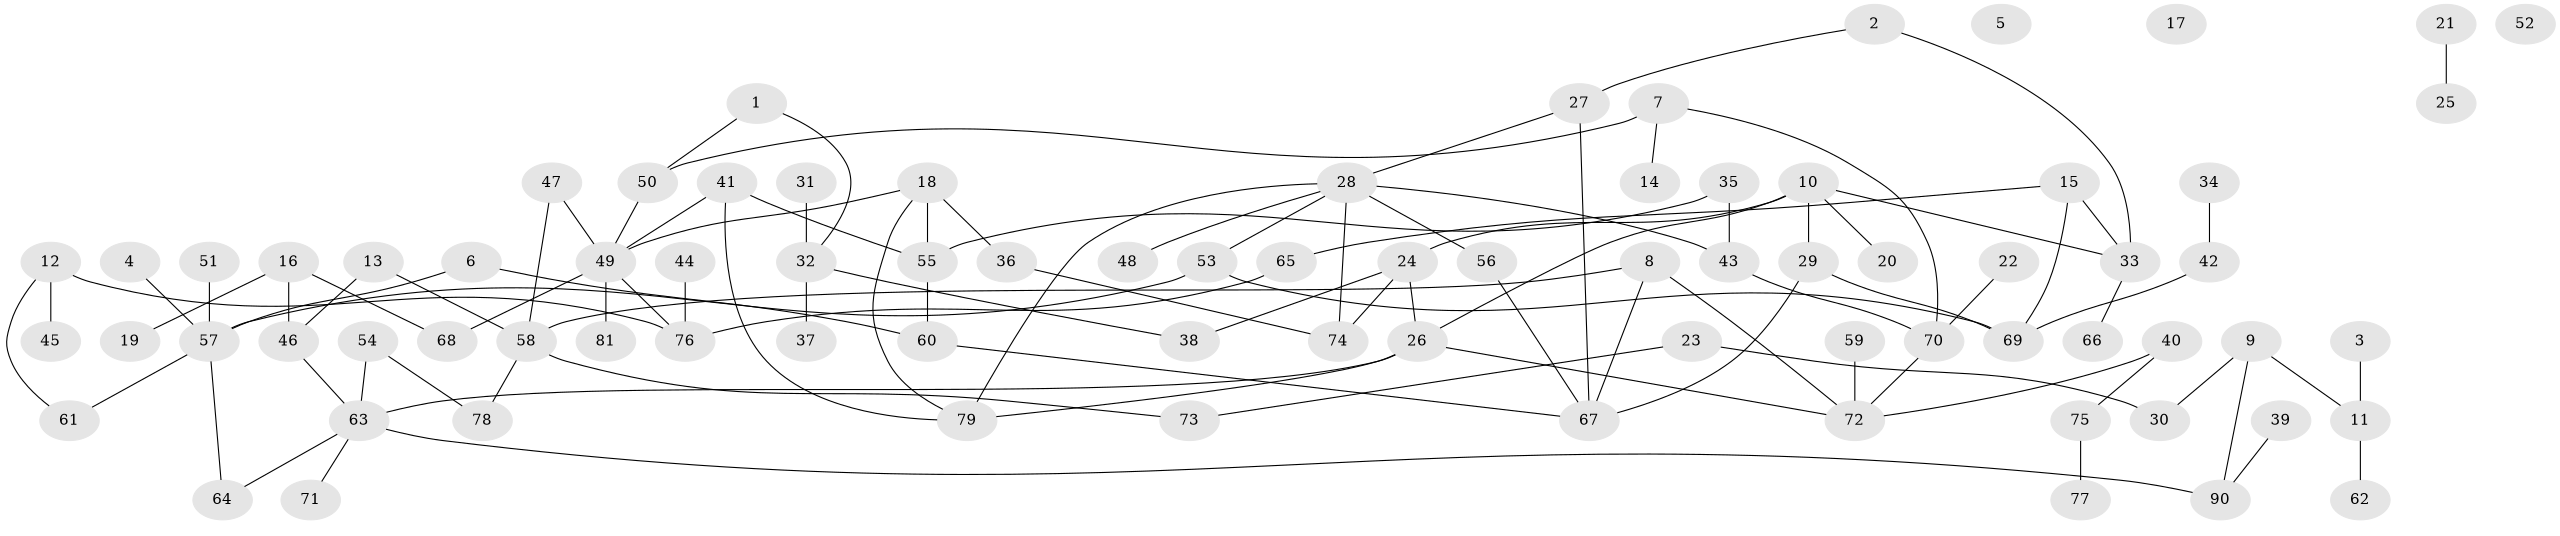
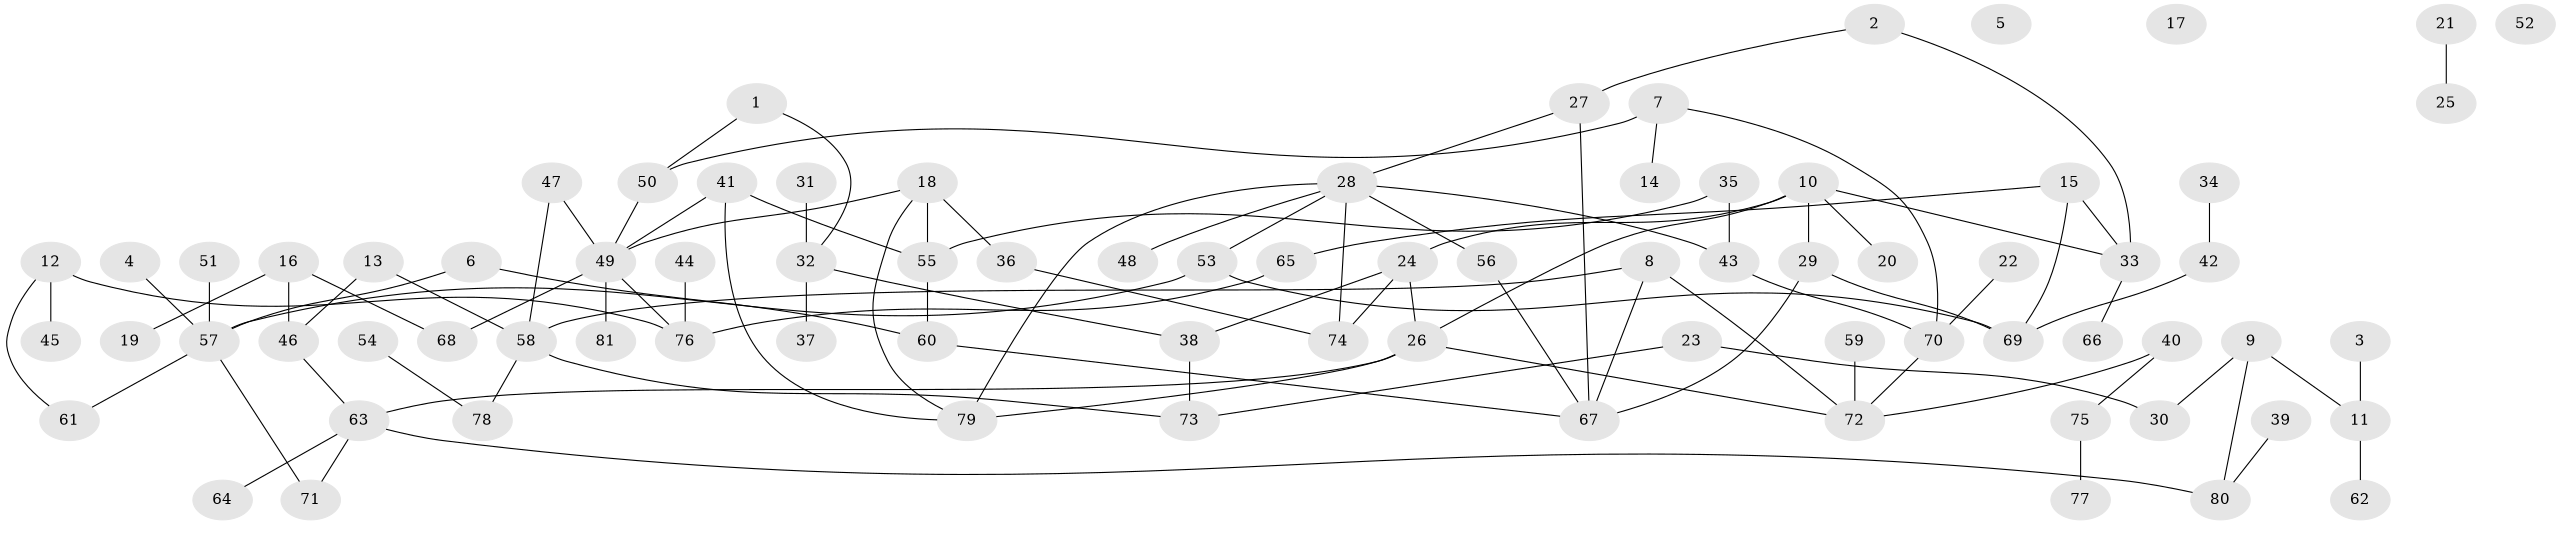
(364, 381) -> none
none -> (1190, 381)
(216, 421) -> (260, 421)
(2221, 500) -> (2221, 500)
